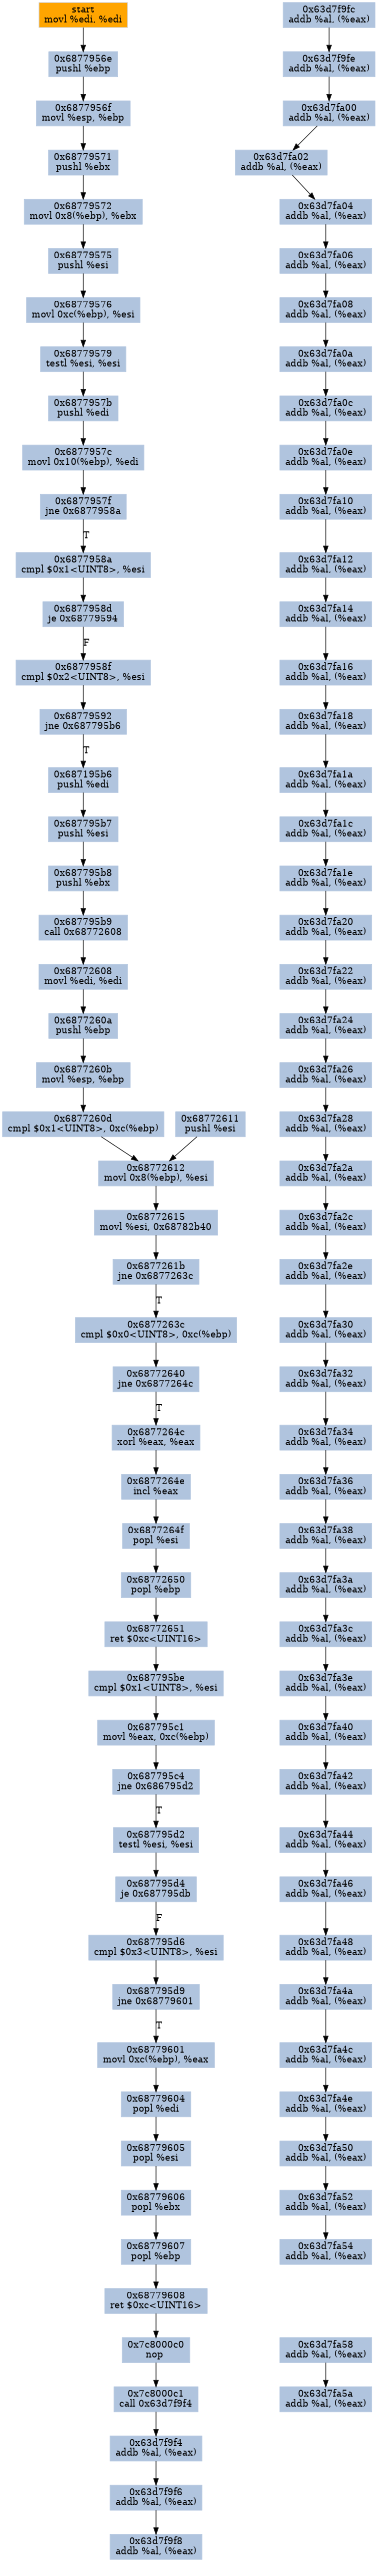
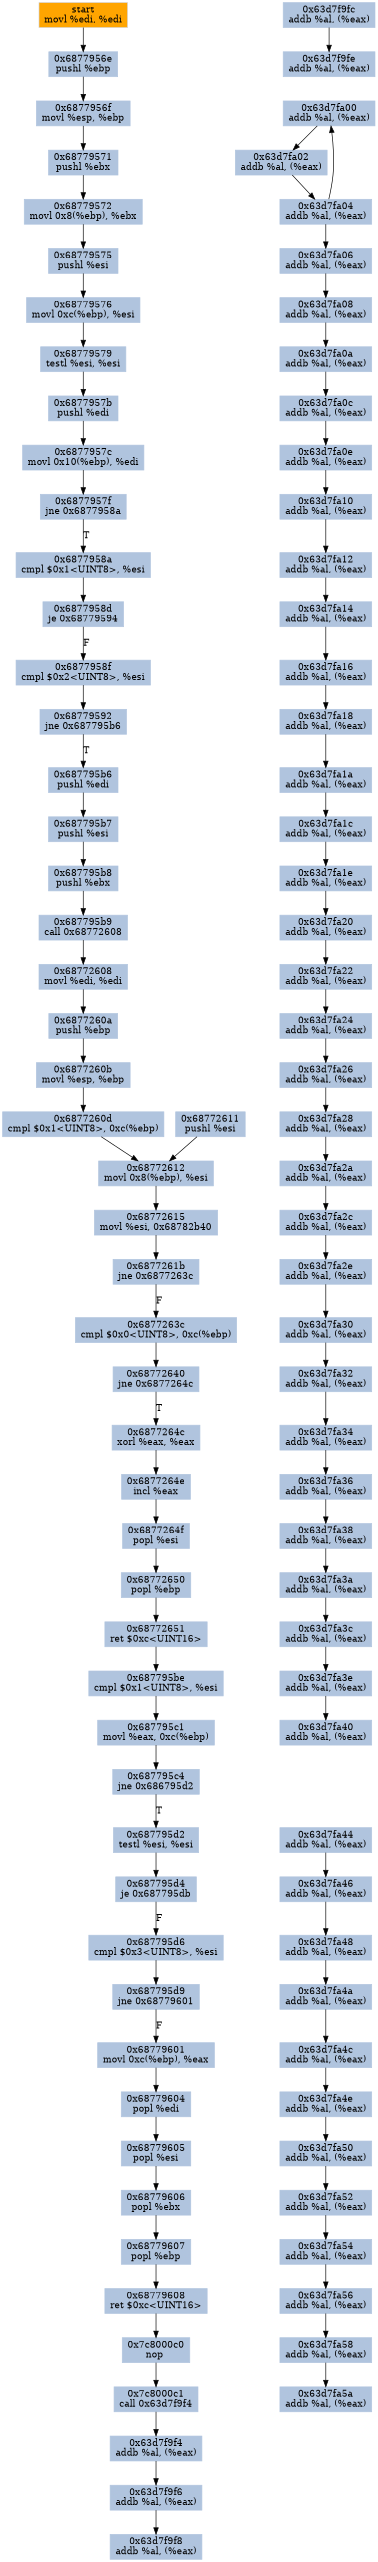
(329, 85) -> (334, 166)
(83, 780) -> (83, 780)
(159, 1301) -> (159, 1301)
(326, 1782) -> none
(159, 2026) -> (159, 2026)
none -> (326, 2301)
